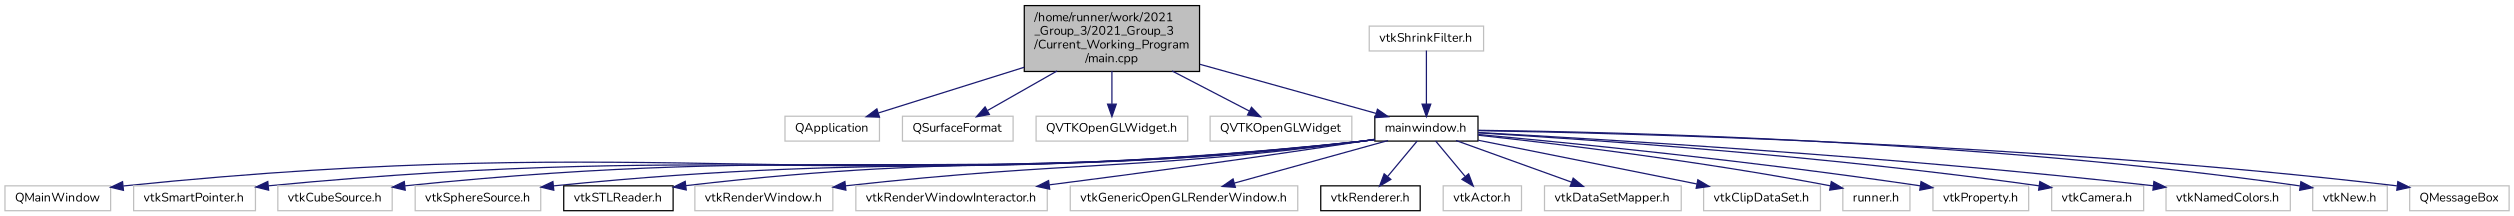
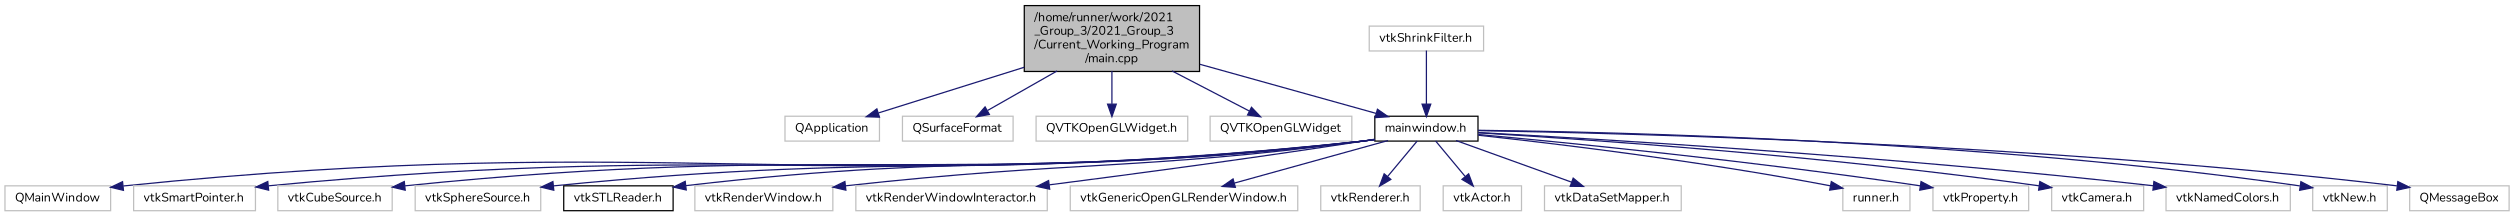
(1370, 198) -> (1370, 198)
(1762, 198) -> none
